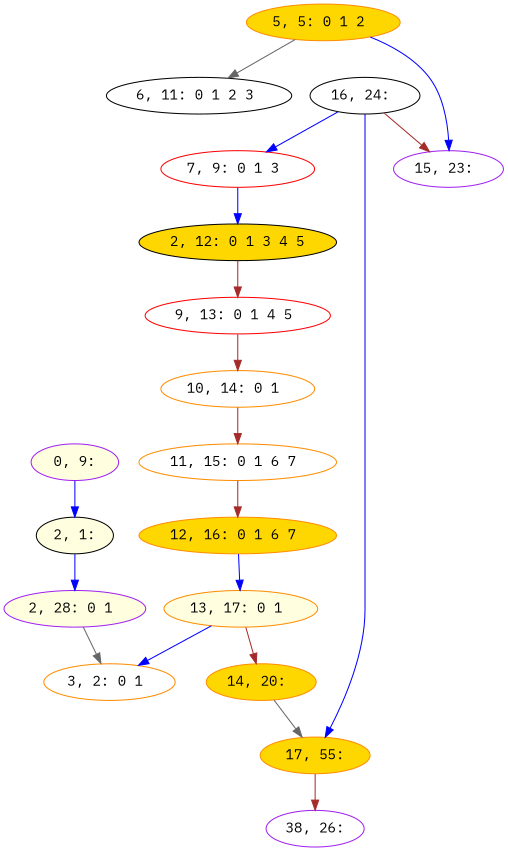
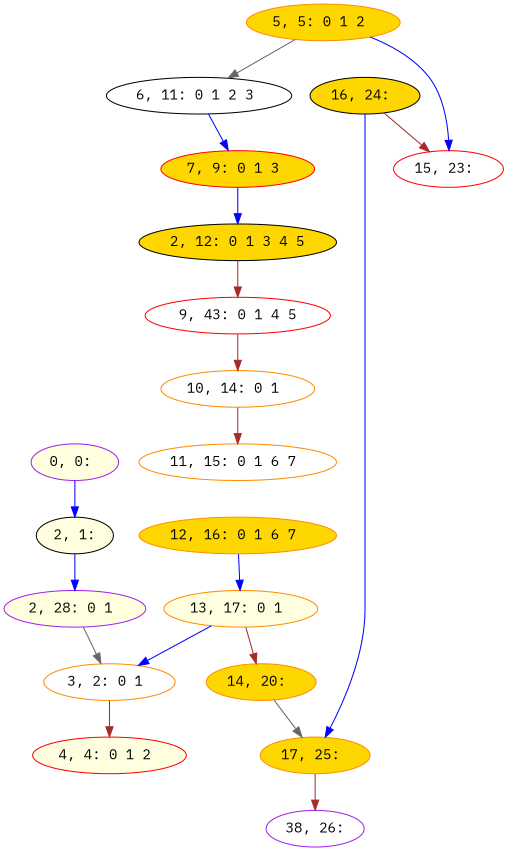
(365, 96) -> (365, 96)
(307, 129) -> (216, 128)
(238, 169) -> (238, 169)
(448, 169) -> (448, 169)
(238, 316) -> (238, 316)
(75, 462) -> (75, 462)
(238, 494) -> none
none -> (109, 755)
(315, 755) -> (315, 755)
